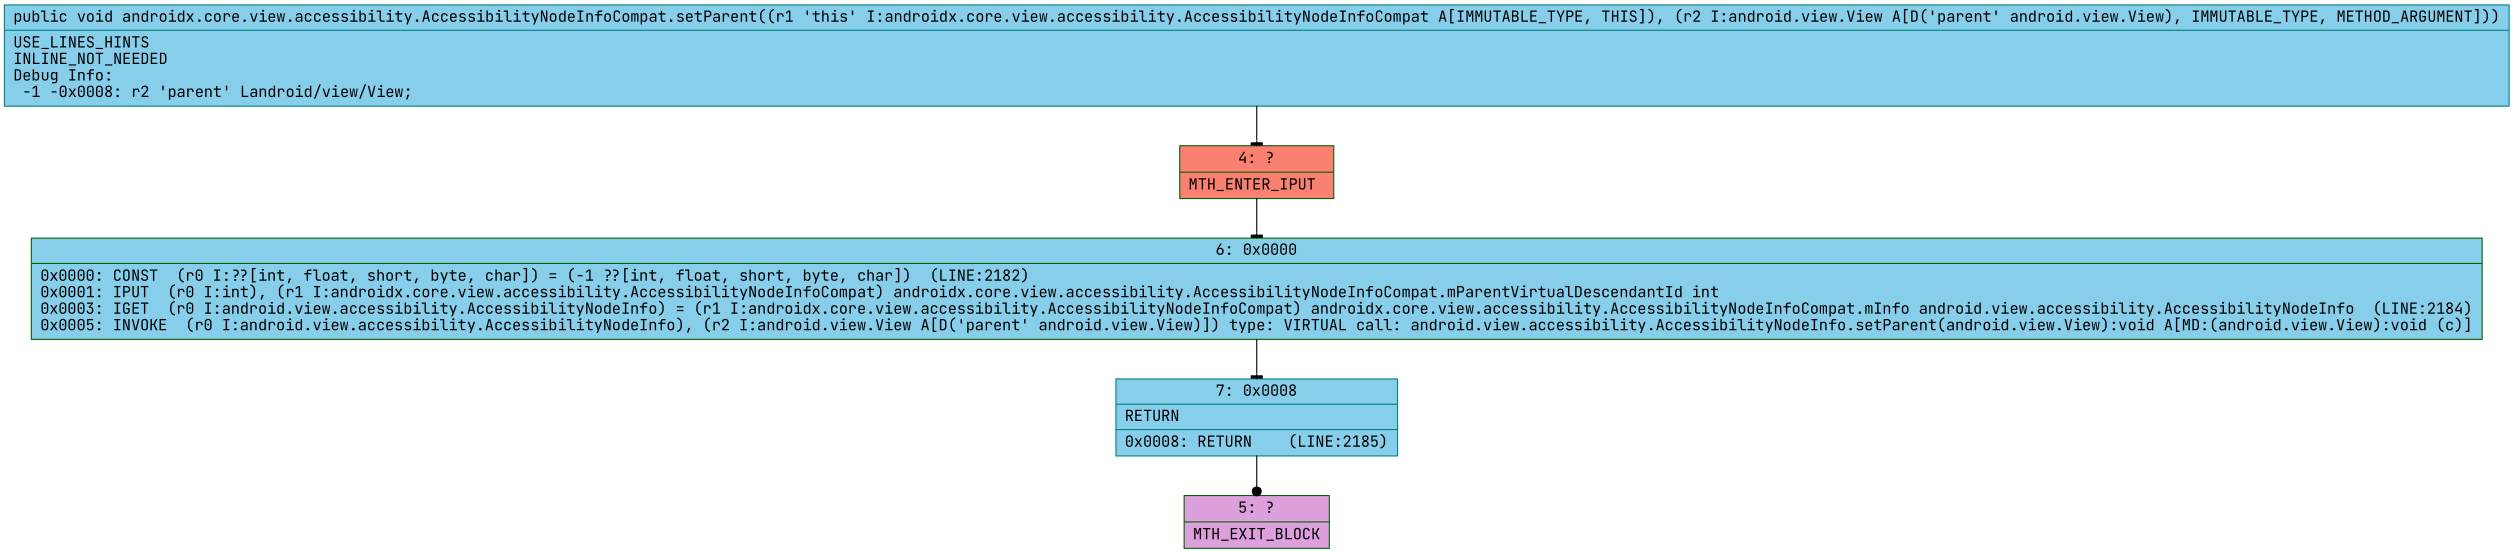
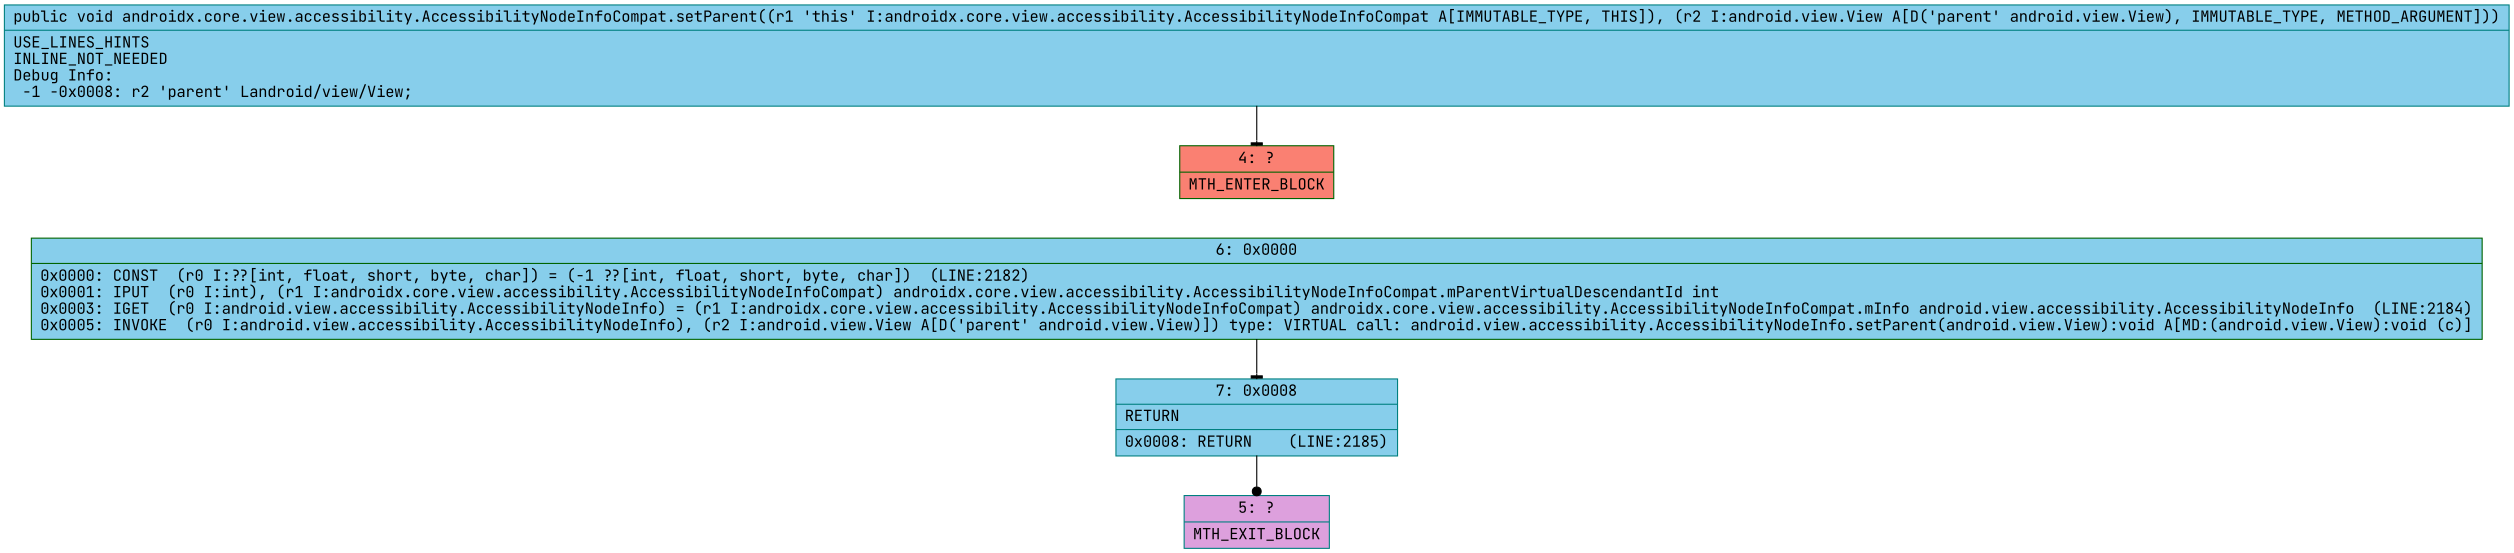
(1252, 185) -> (1257, 185)
(1257, 215) -> none
(1257, 522) -> (1257, 522)
